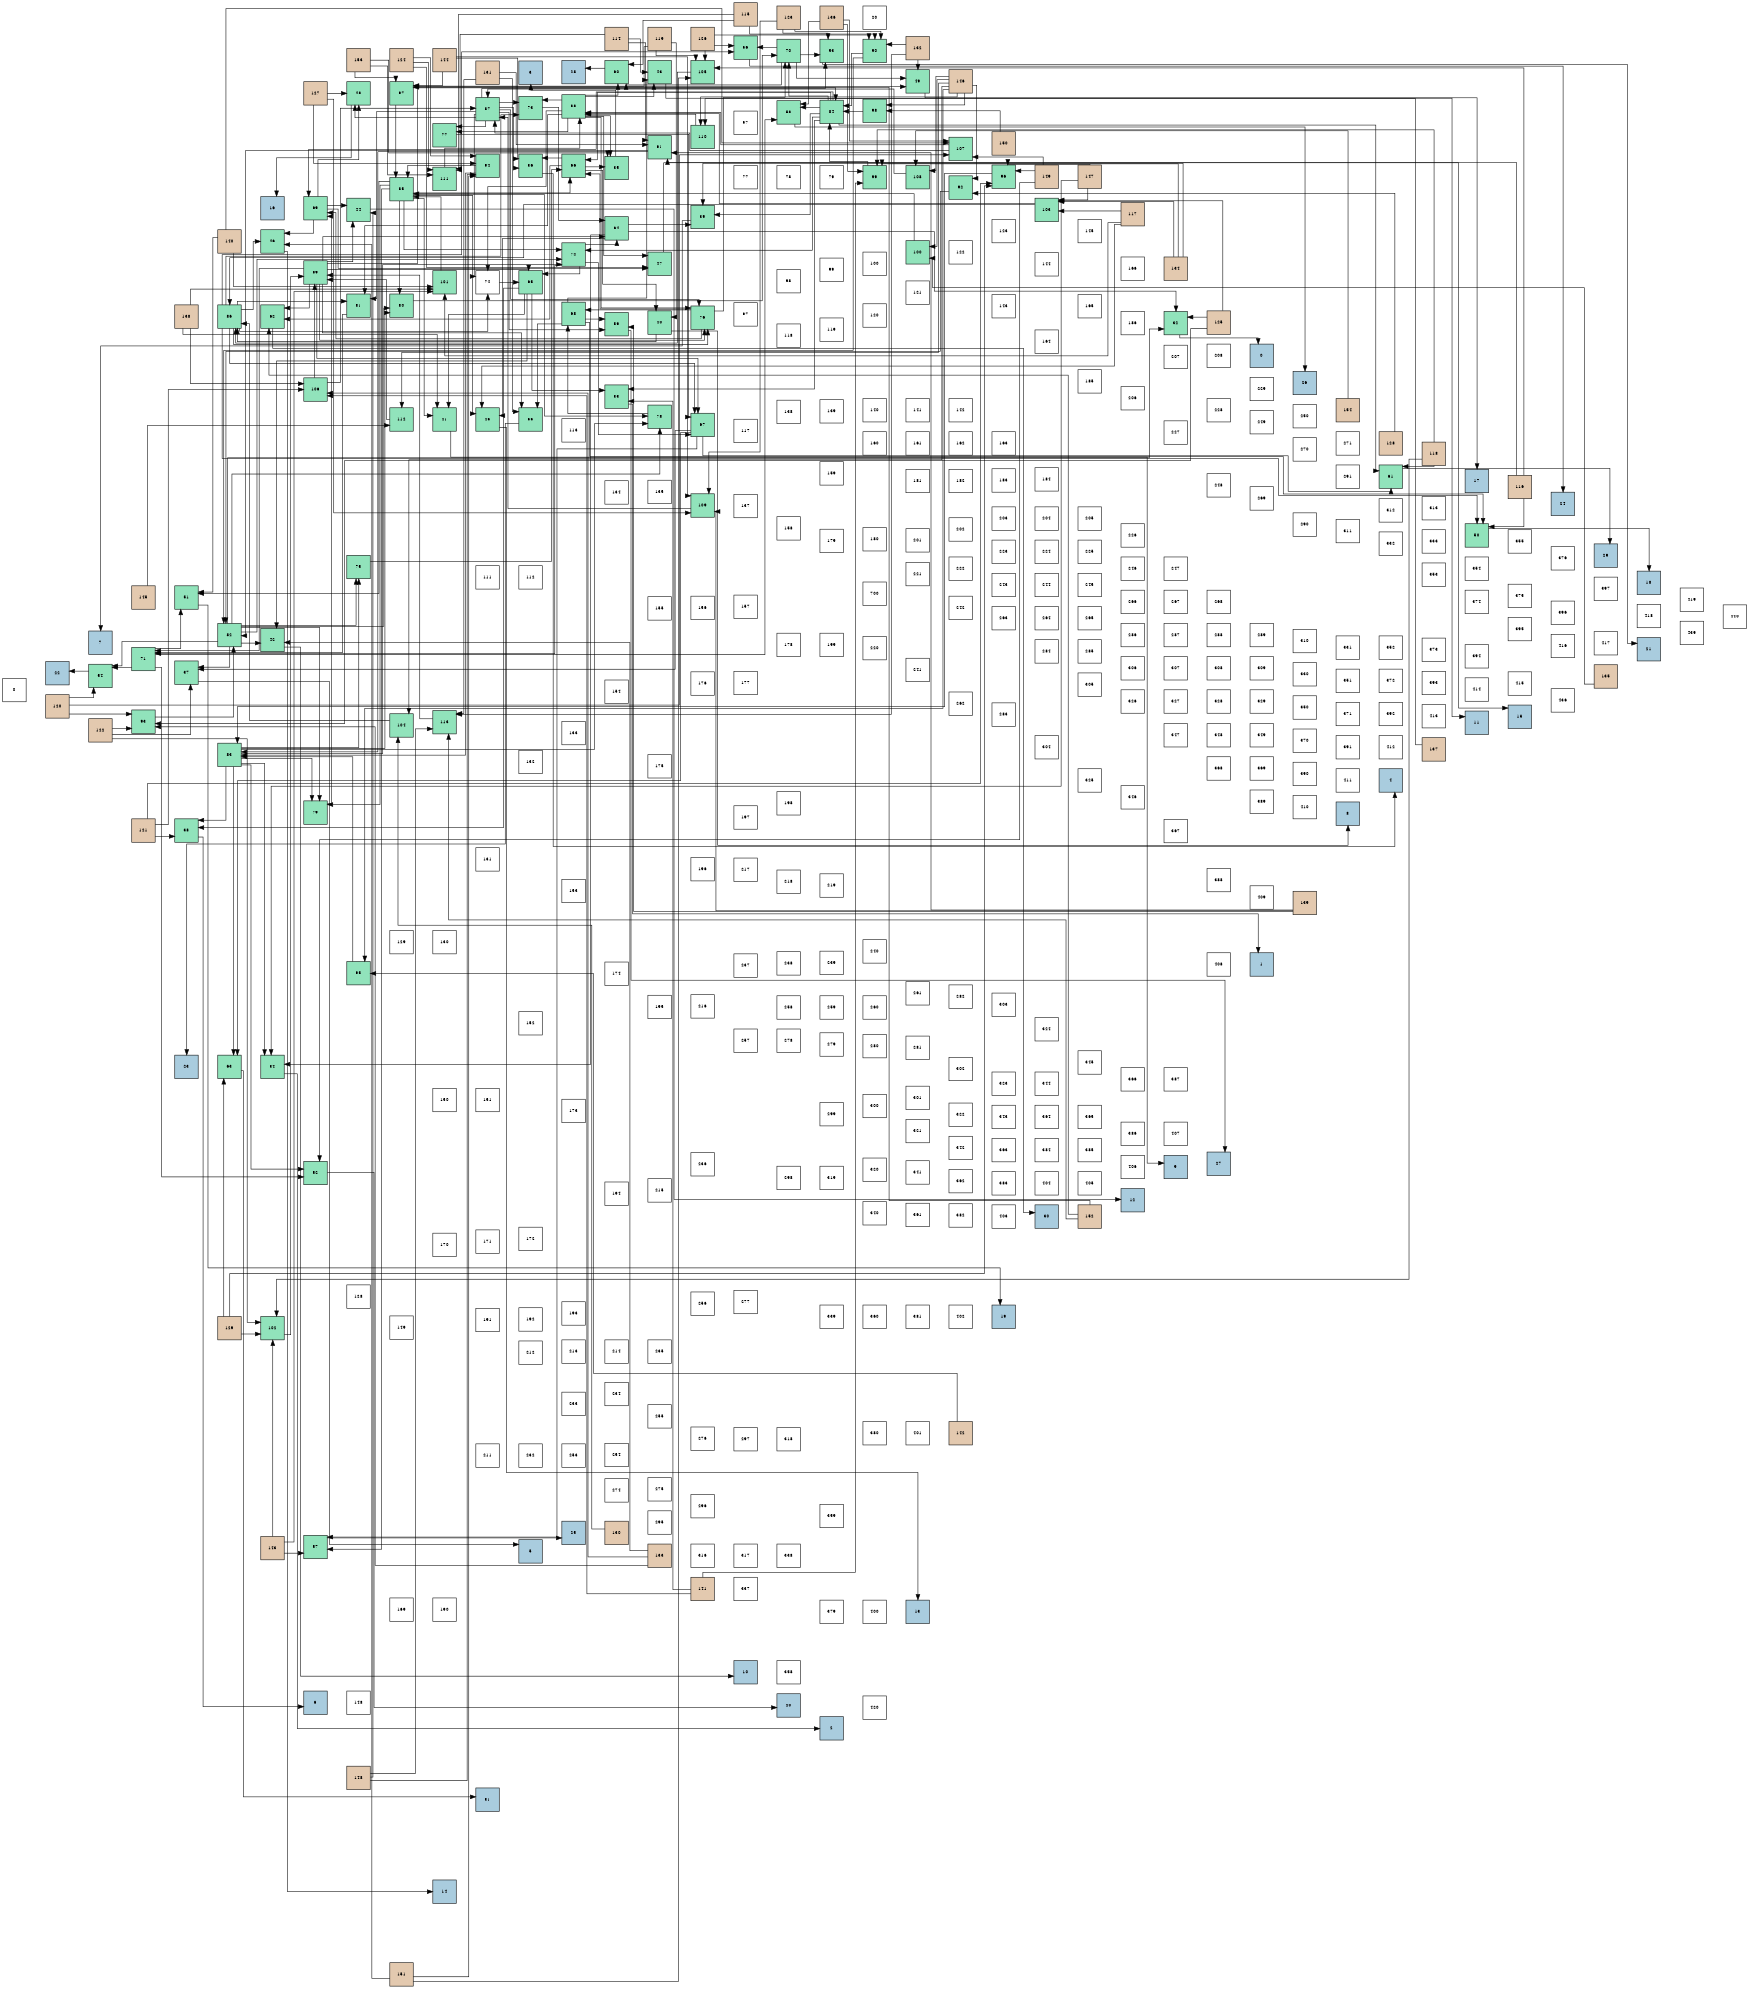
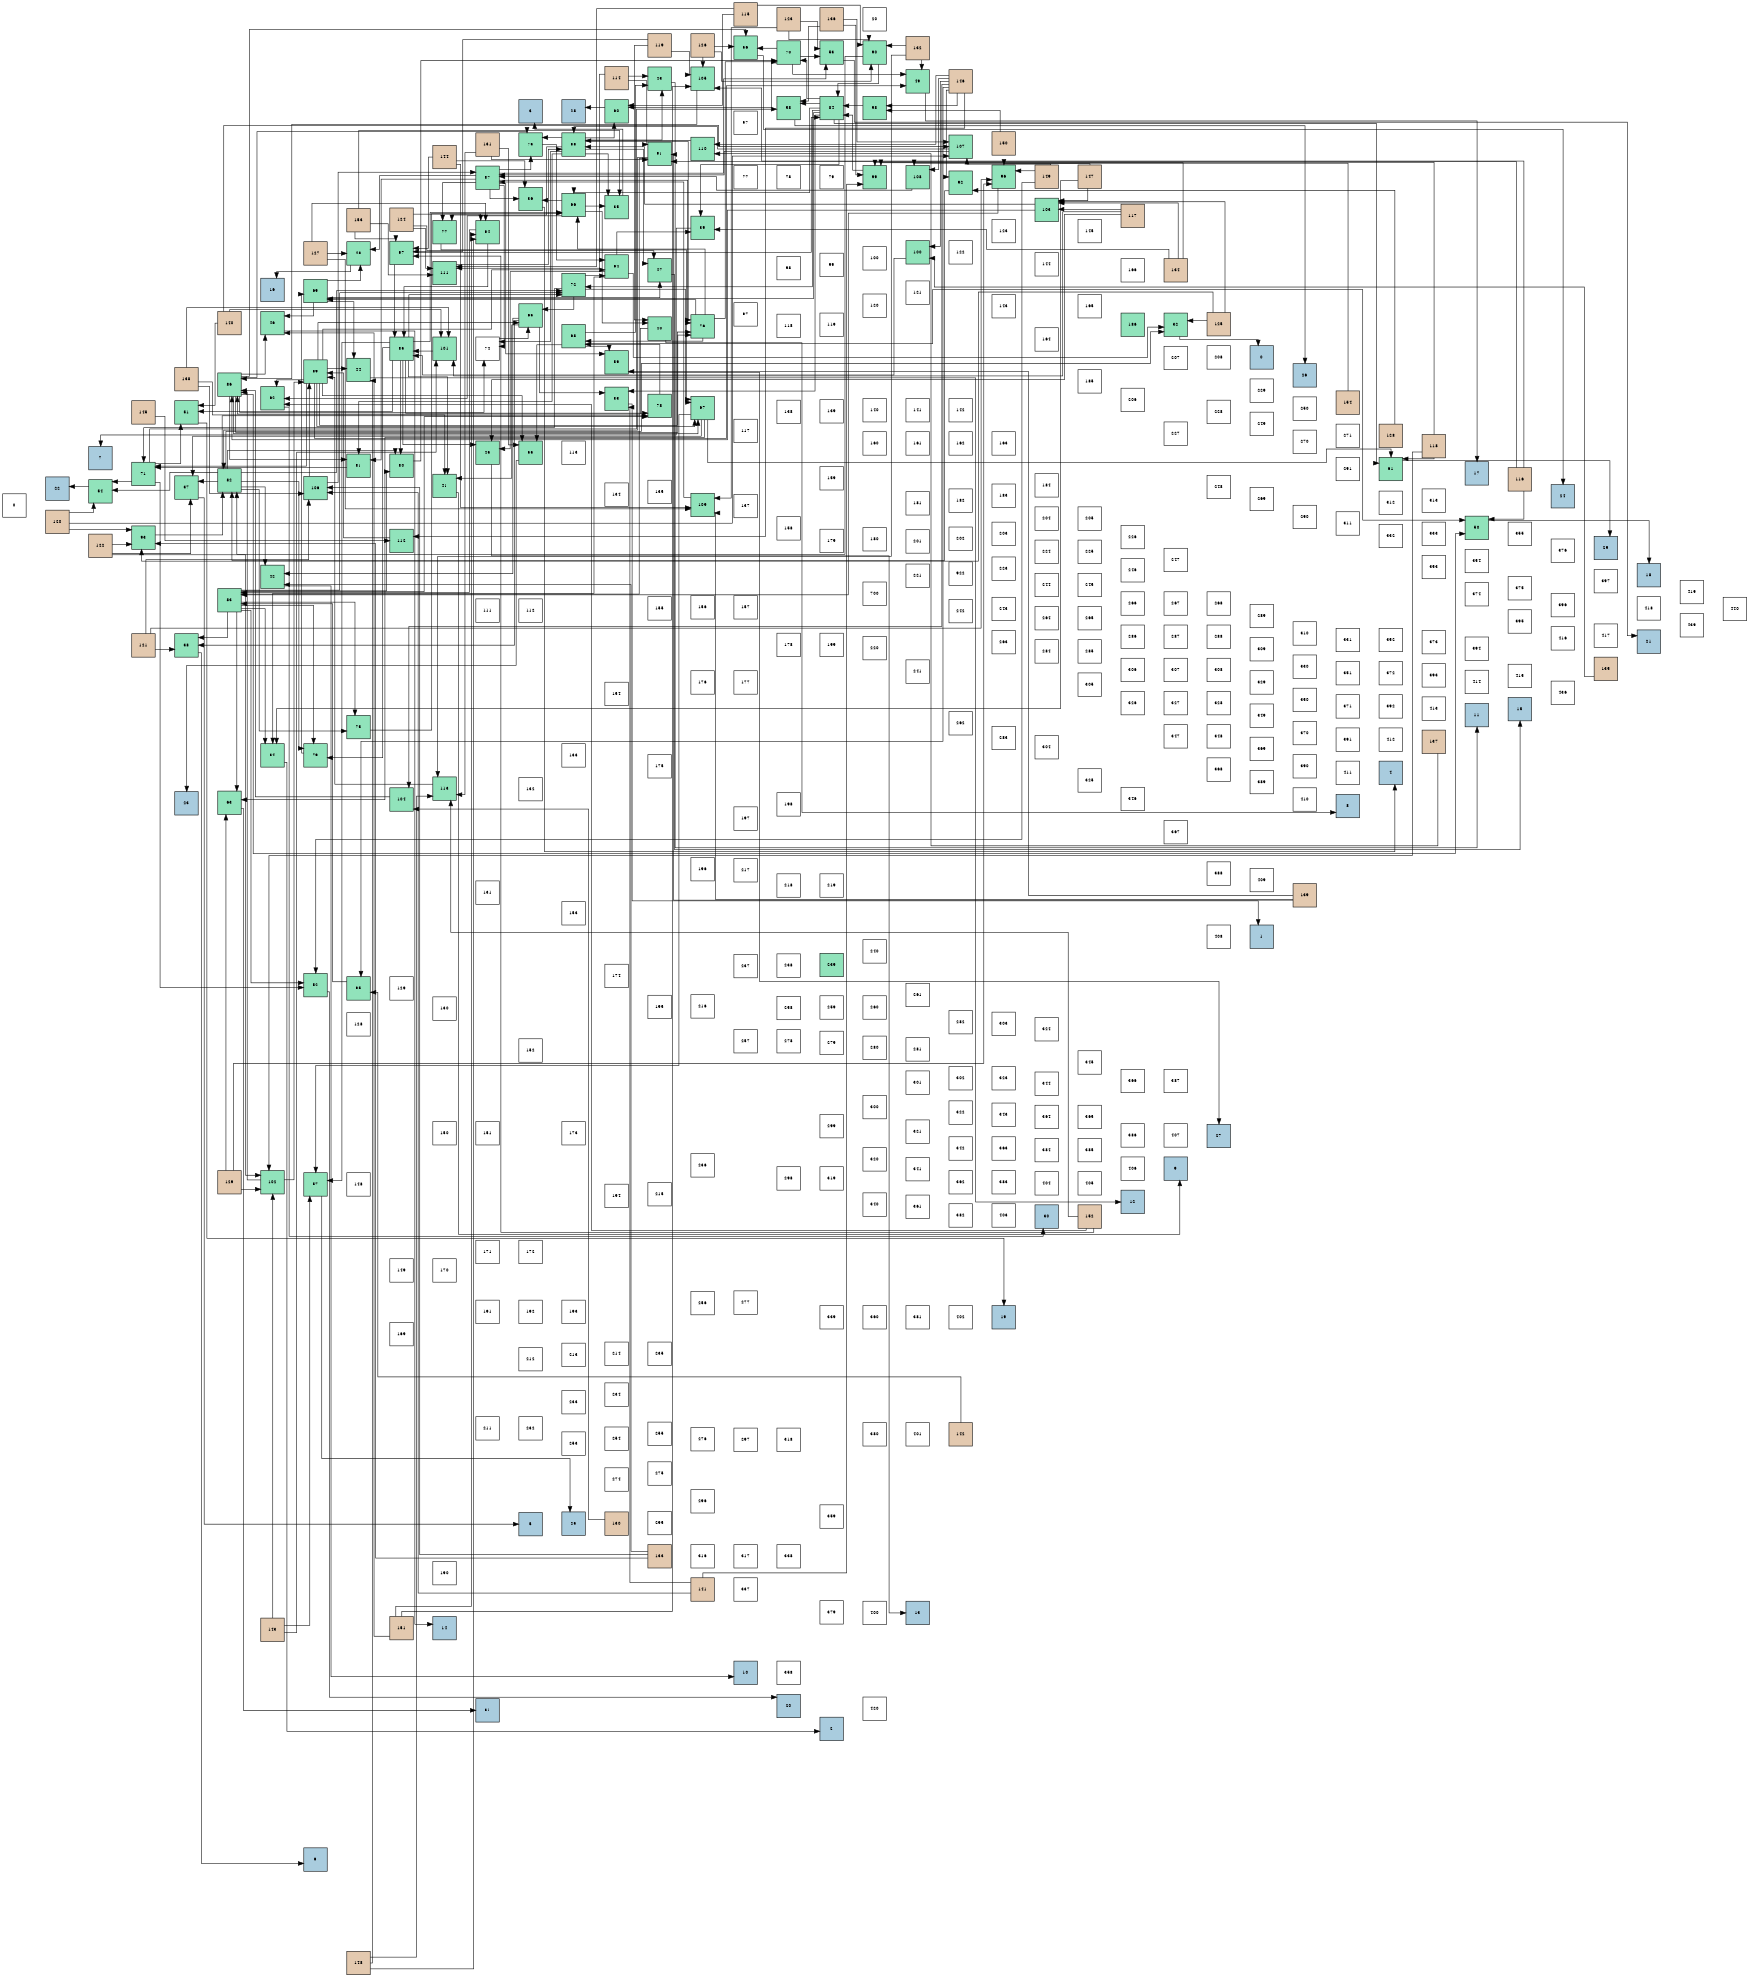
(1133, 323) -> (1133, 325)
(961, 569) -> (961, 574)
none -> (247, 793)
(832, 963) -> (832, 965)
